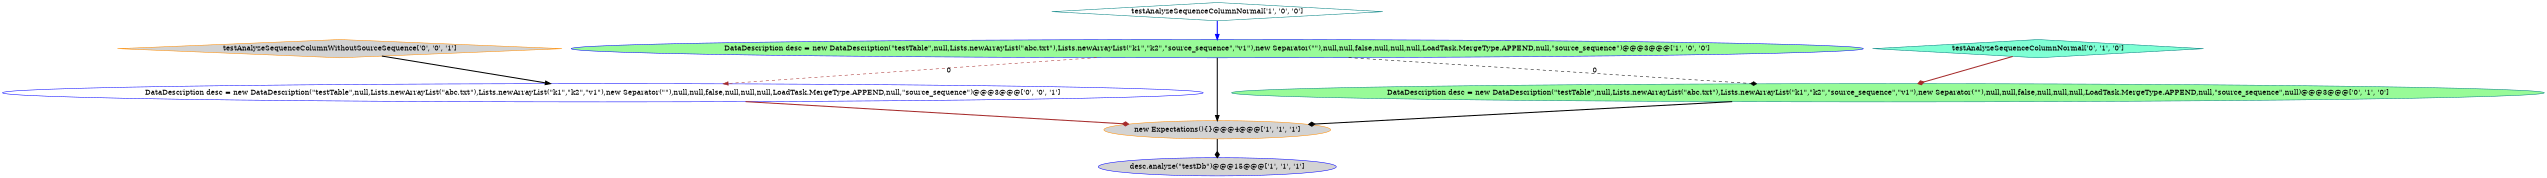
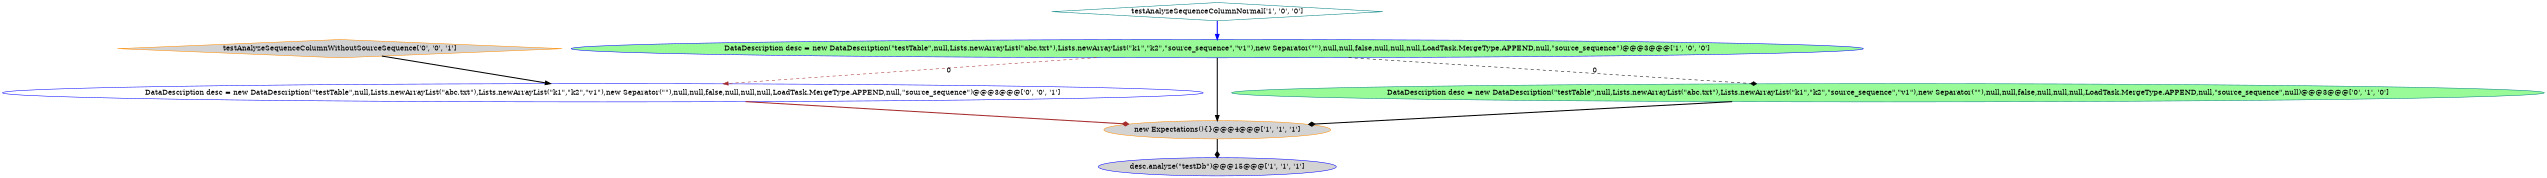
(2038, 49) -> none
